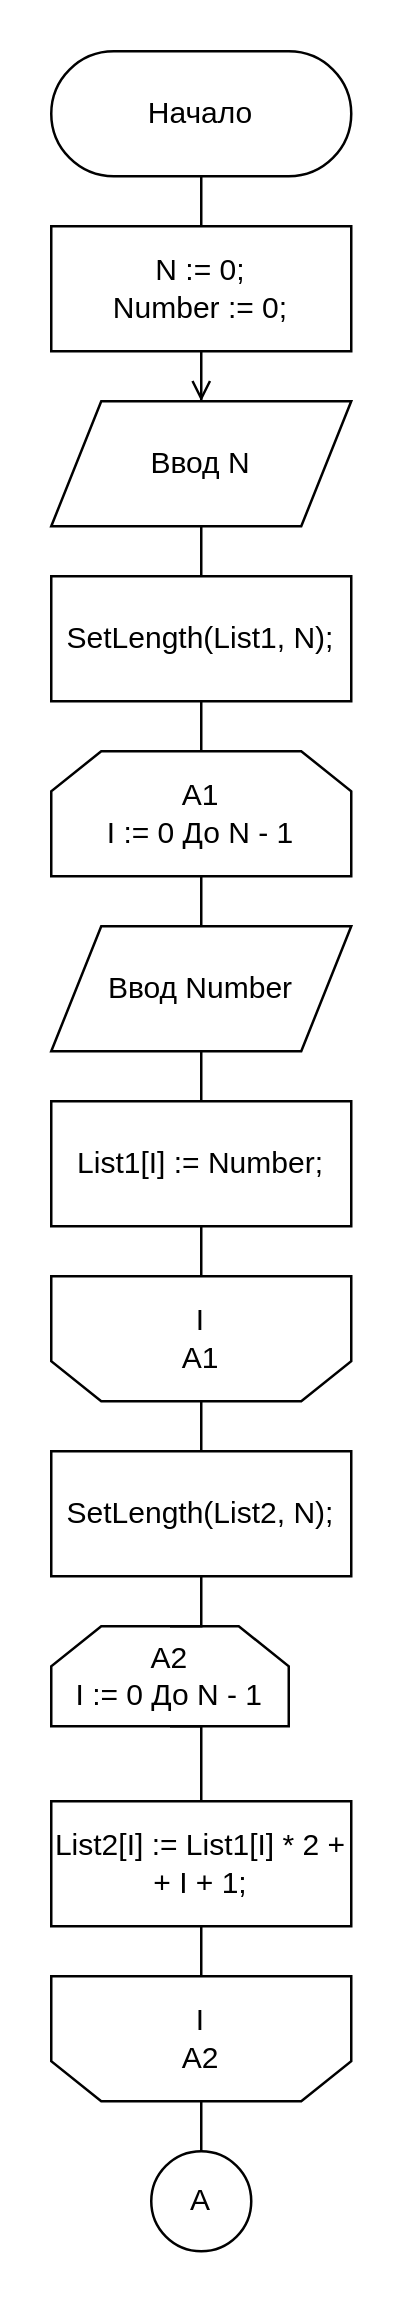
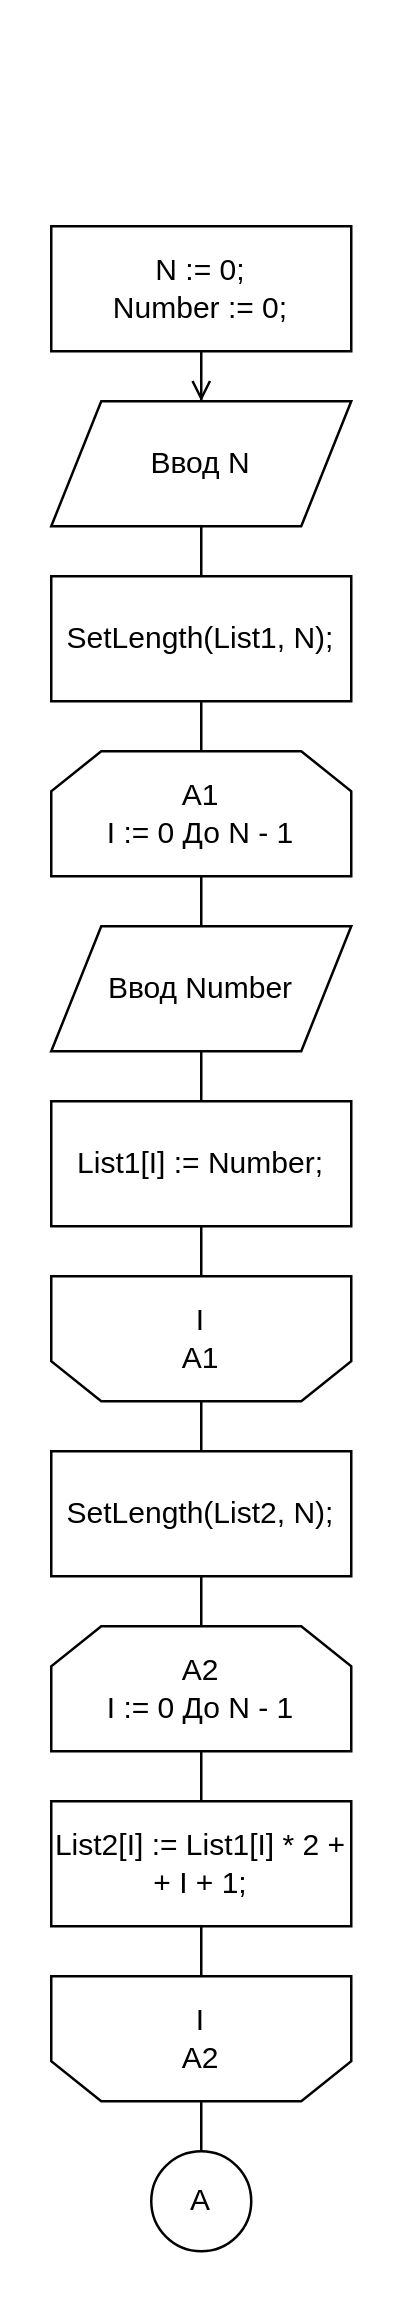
(201, 114) -> none
(201, 201) -> none
(170, 1676) -> (201, 1689)
